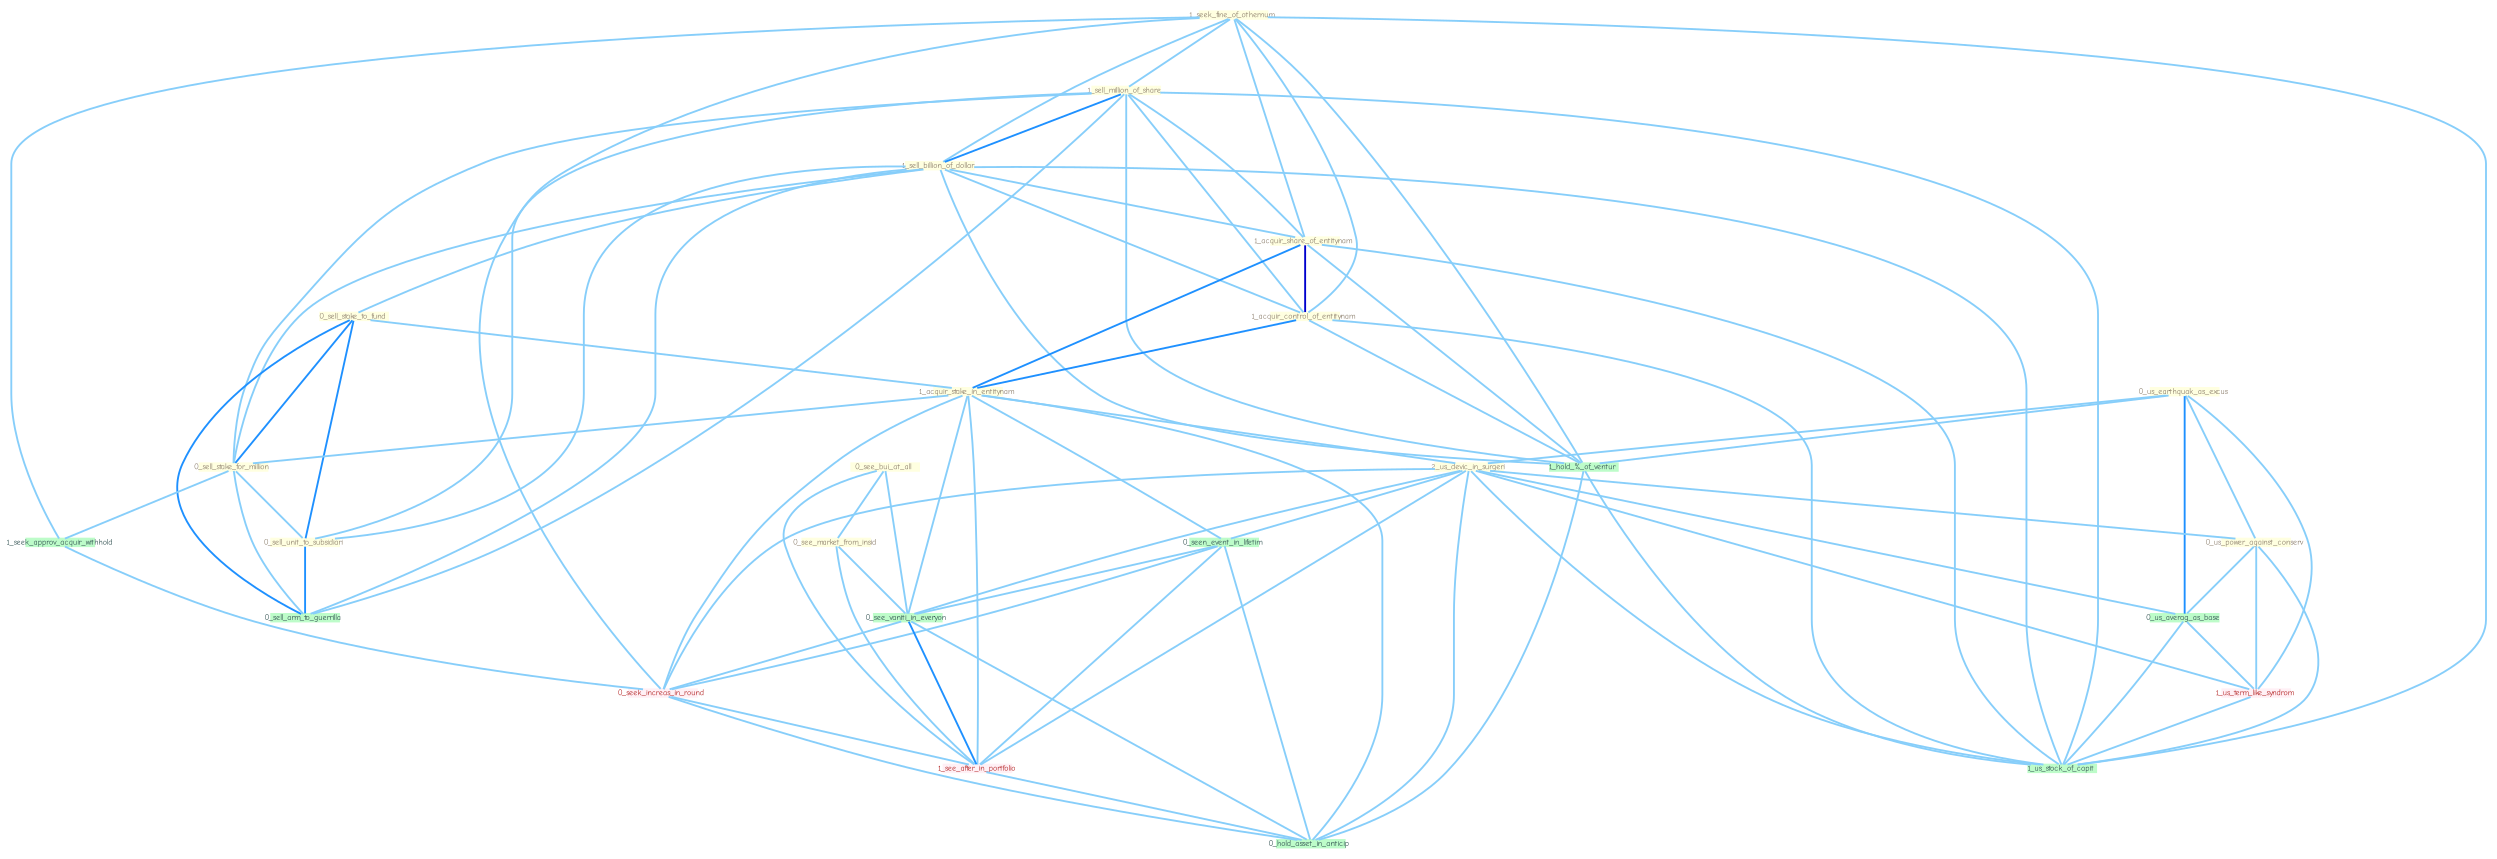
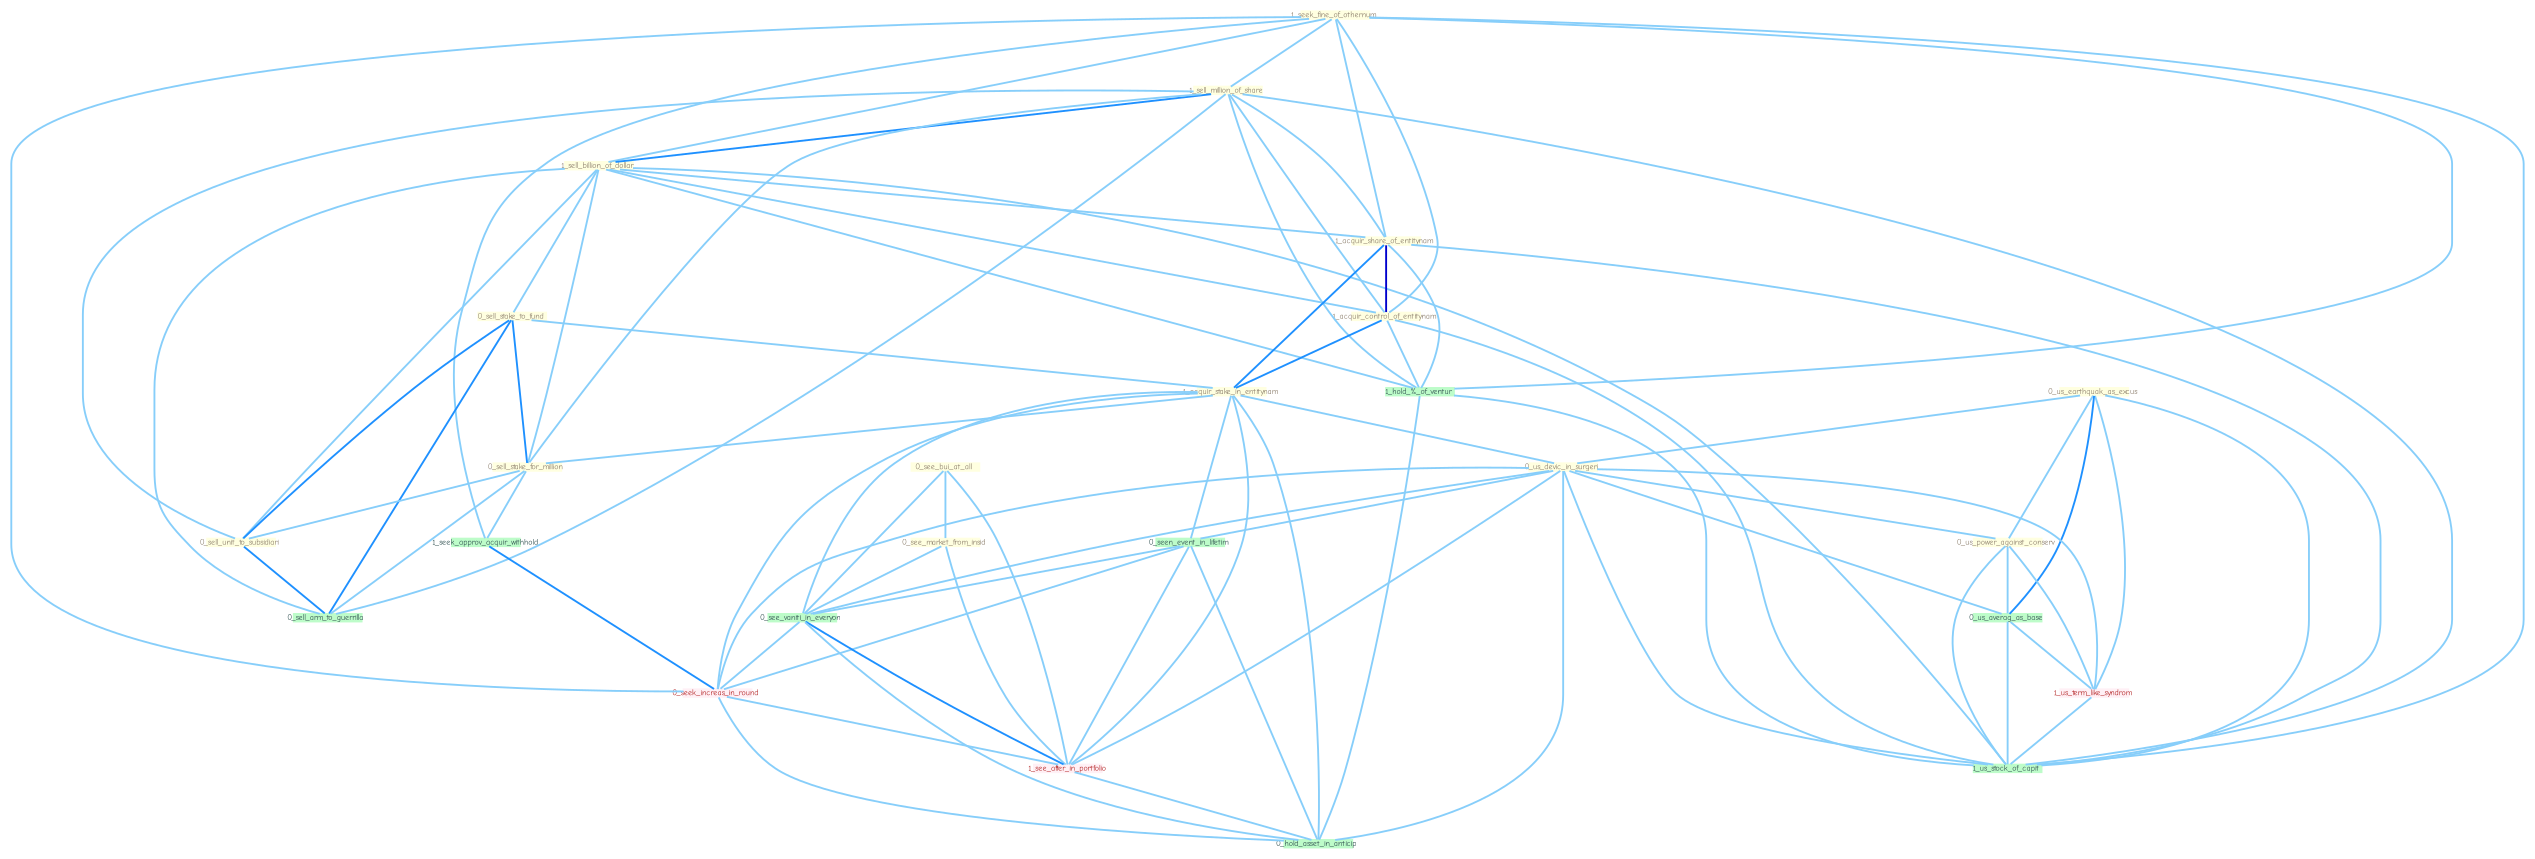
(1884, 429) -> (2309, 612)
(1469, 467) -> (1563, 467)
(347, 644) -> (602, 618)
